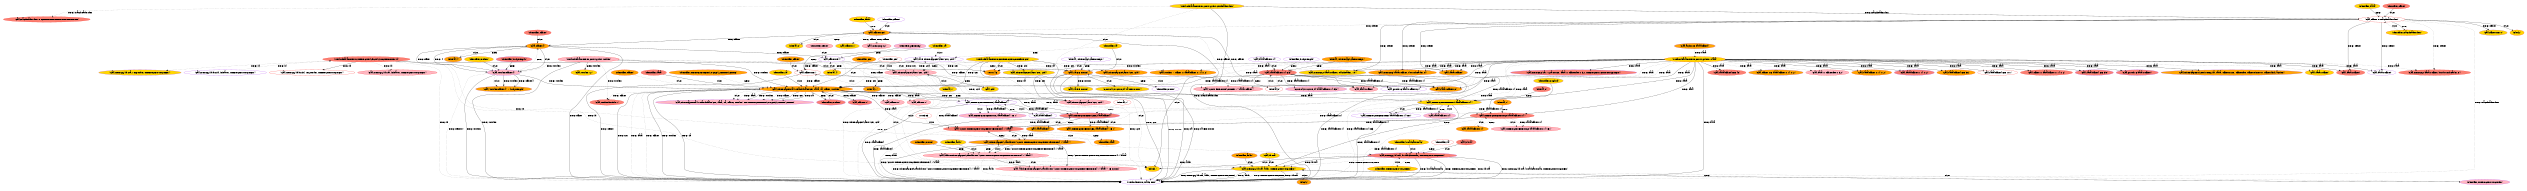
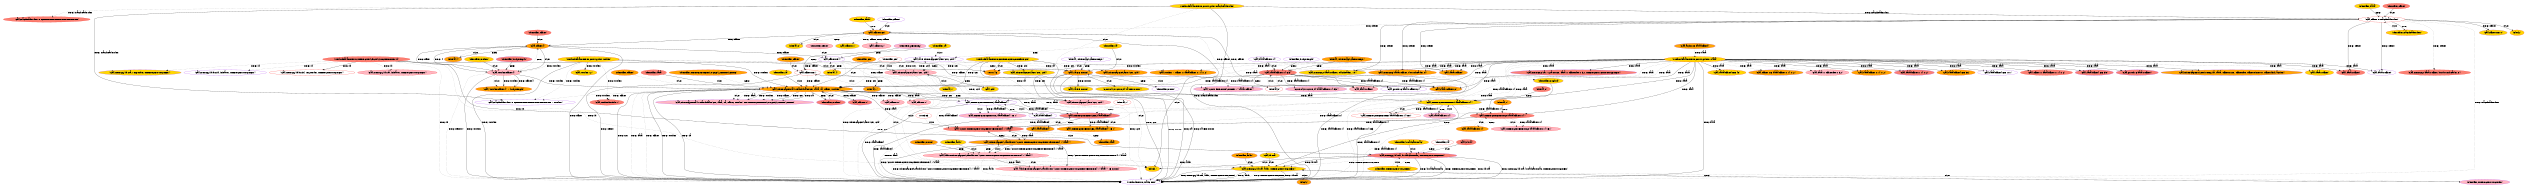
(1207, 6) -> (1207, 6)
(877, 46) -> (877, 46)
(589, 59) -> (589, 59)
(2071, 61) -> (1572, 63)
(284, 64) -> (296, 66)
(594, 66) -> (594, 66)
(504, 73) -> (504, 73)
(1727, 73) -> (1727, 73)
(1998, 73) -> (1998, 73)
(1445, 77) -> (1445, 77)
(504, 89) -> (504, 89)
(1228, 89) -> (1228, 89)
none -> (525, 102)
(1386, 116) -> (1386, 116)
(873, 132) -> (873, 132)
(1410, 148) -> (1410, 148)
(891, 156) -> (891, 156)
